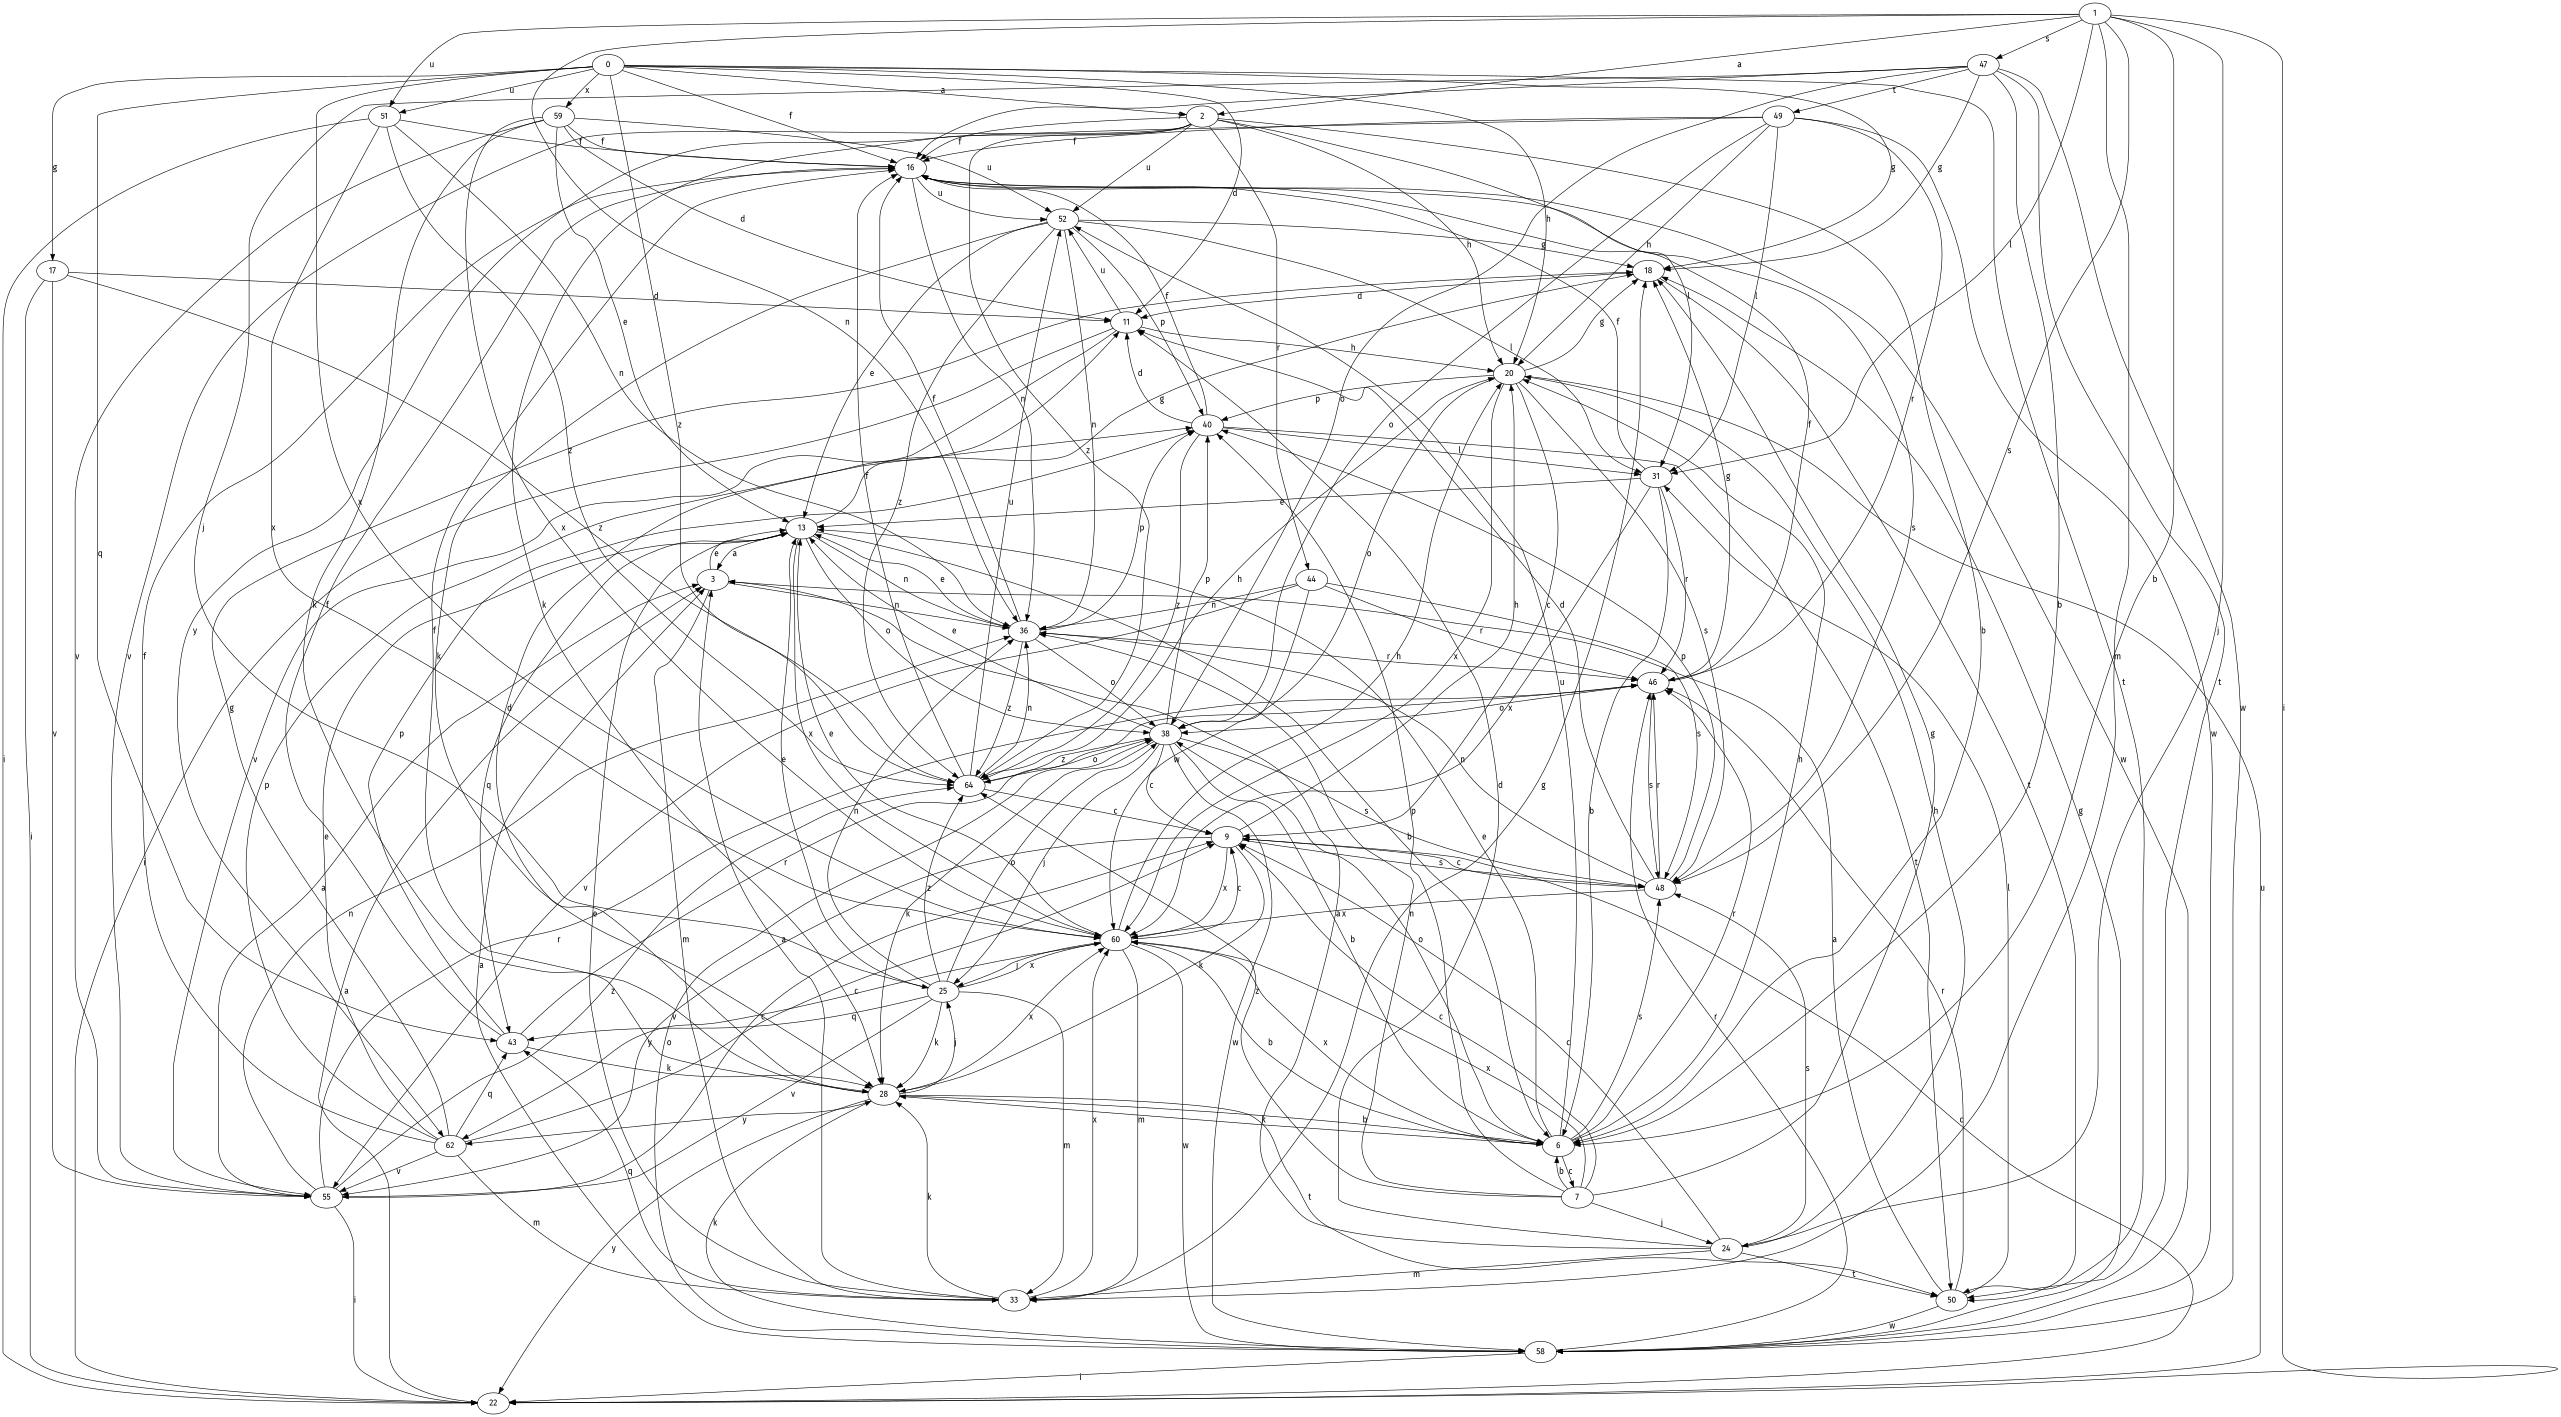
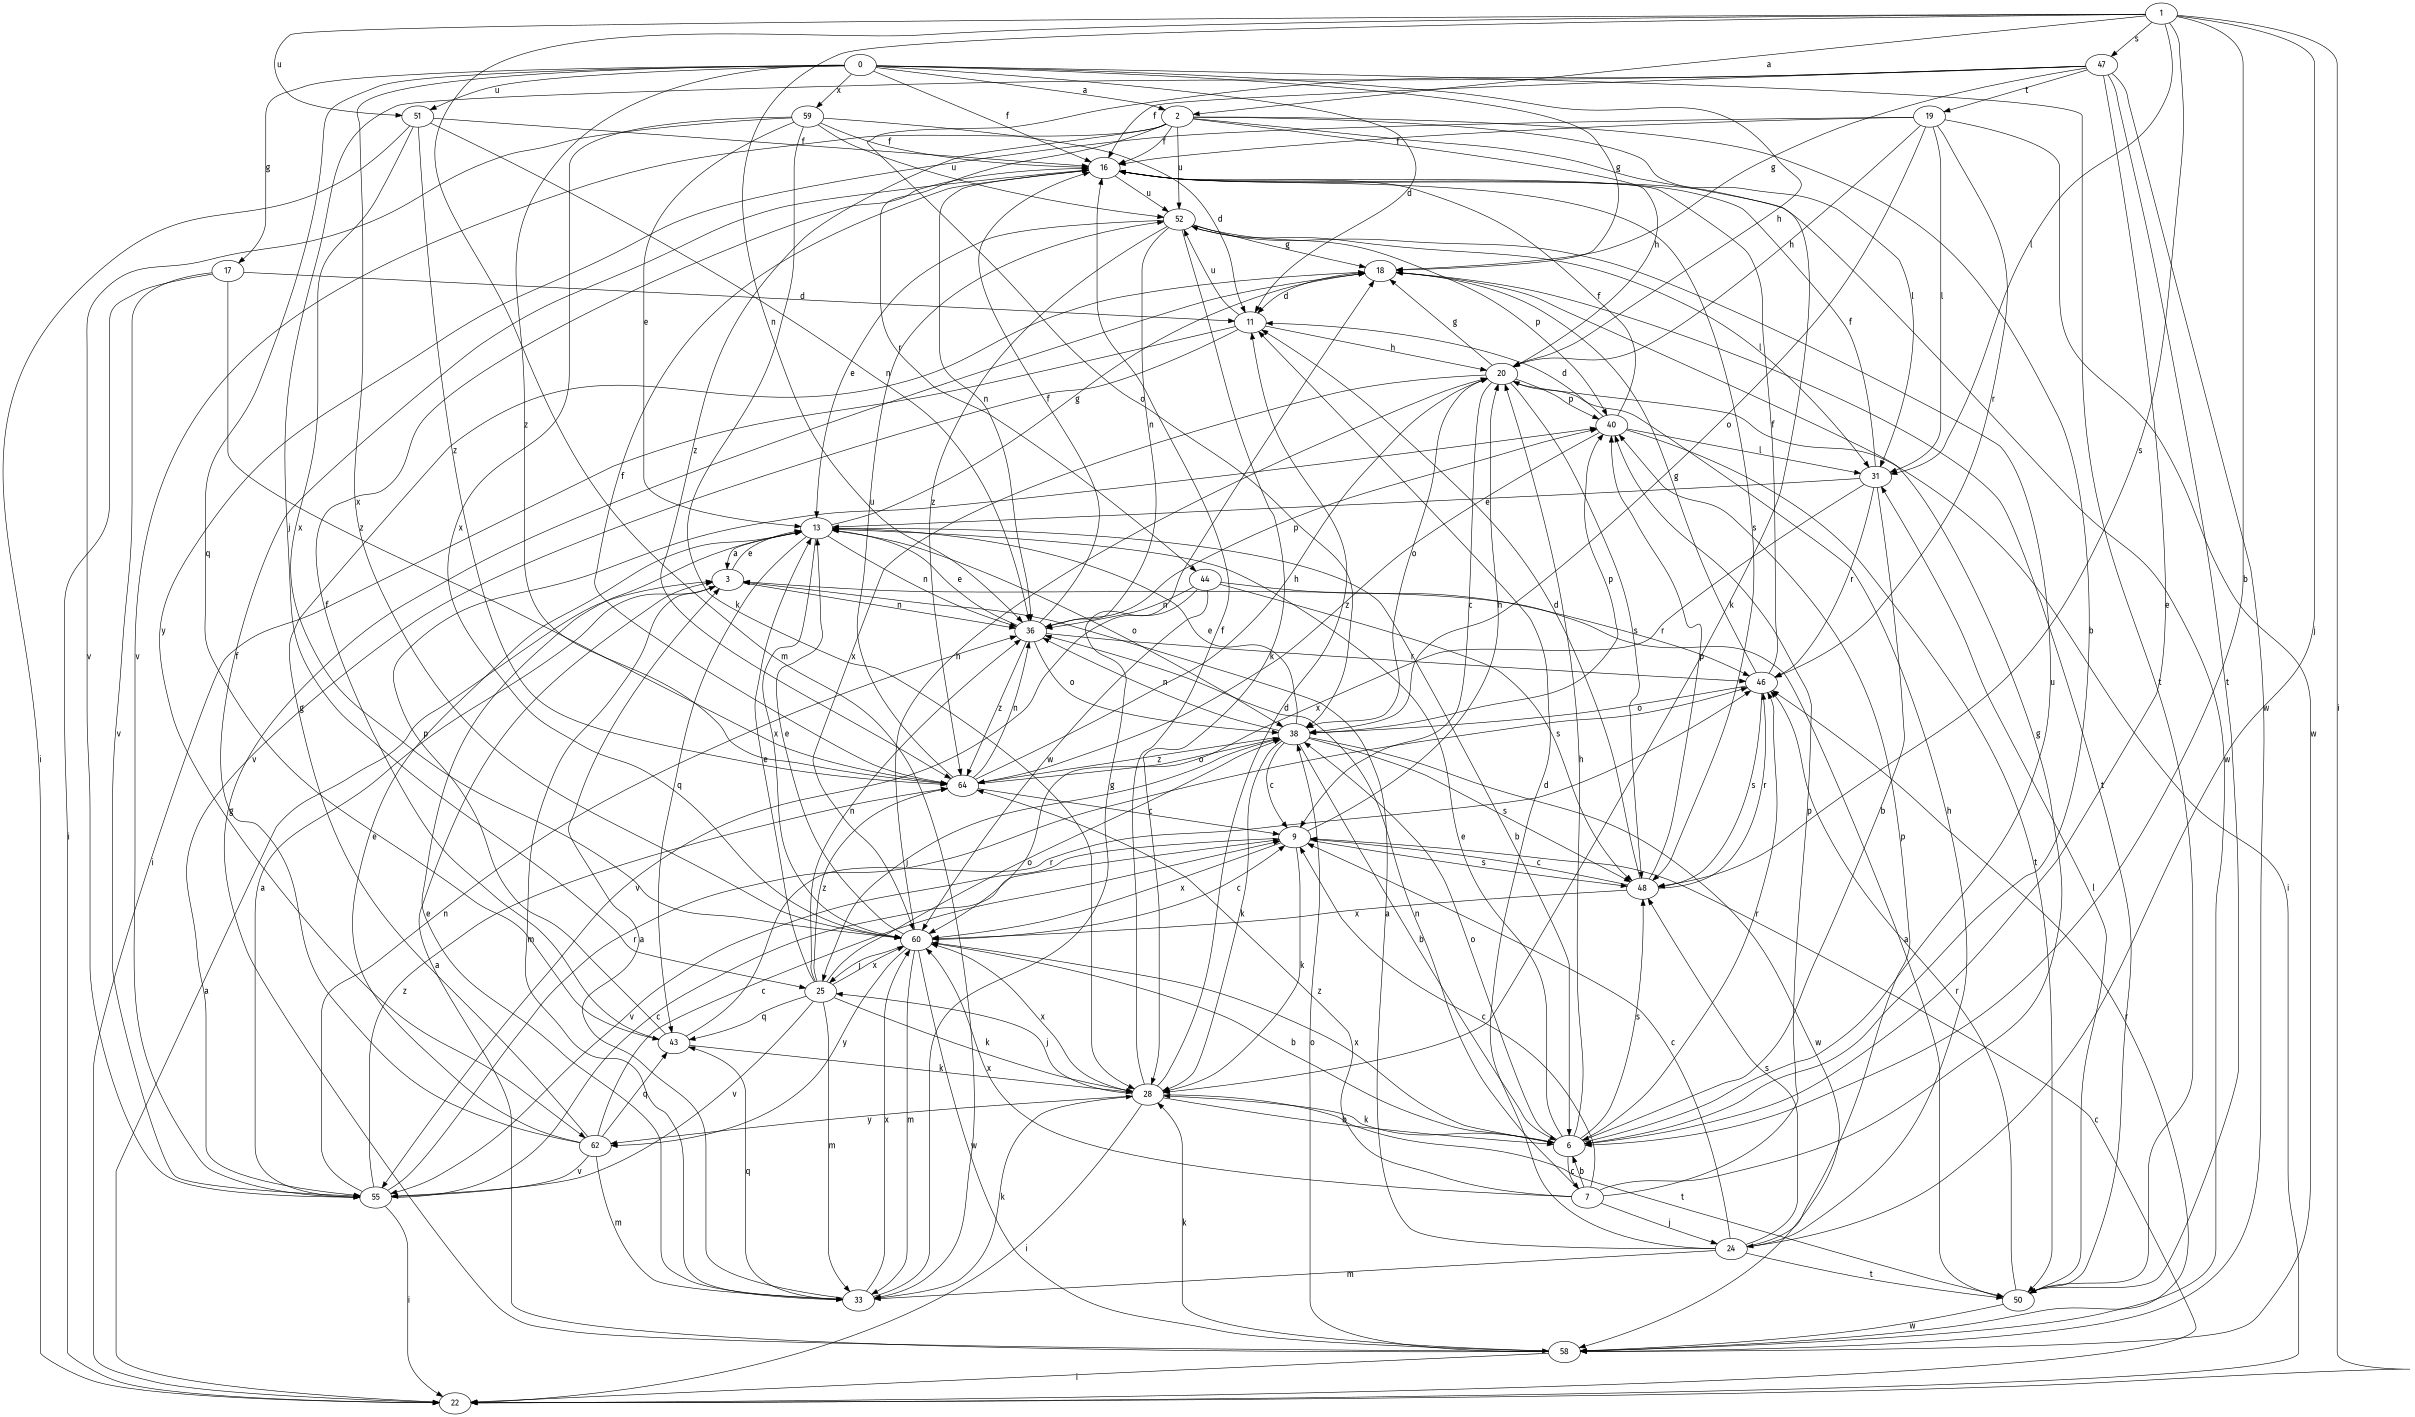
(1779, 117) -> (1930, 117)
(469, 580) -> (1897, 816)
(2060, 606) -> (2167, 606)
(1358, 691) -> (1161, 693)
(2263, 889) -> (2288, 889)
(614, 1249) -> (1027, 1249)
